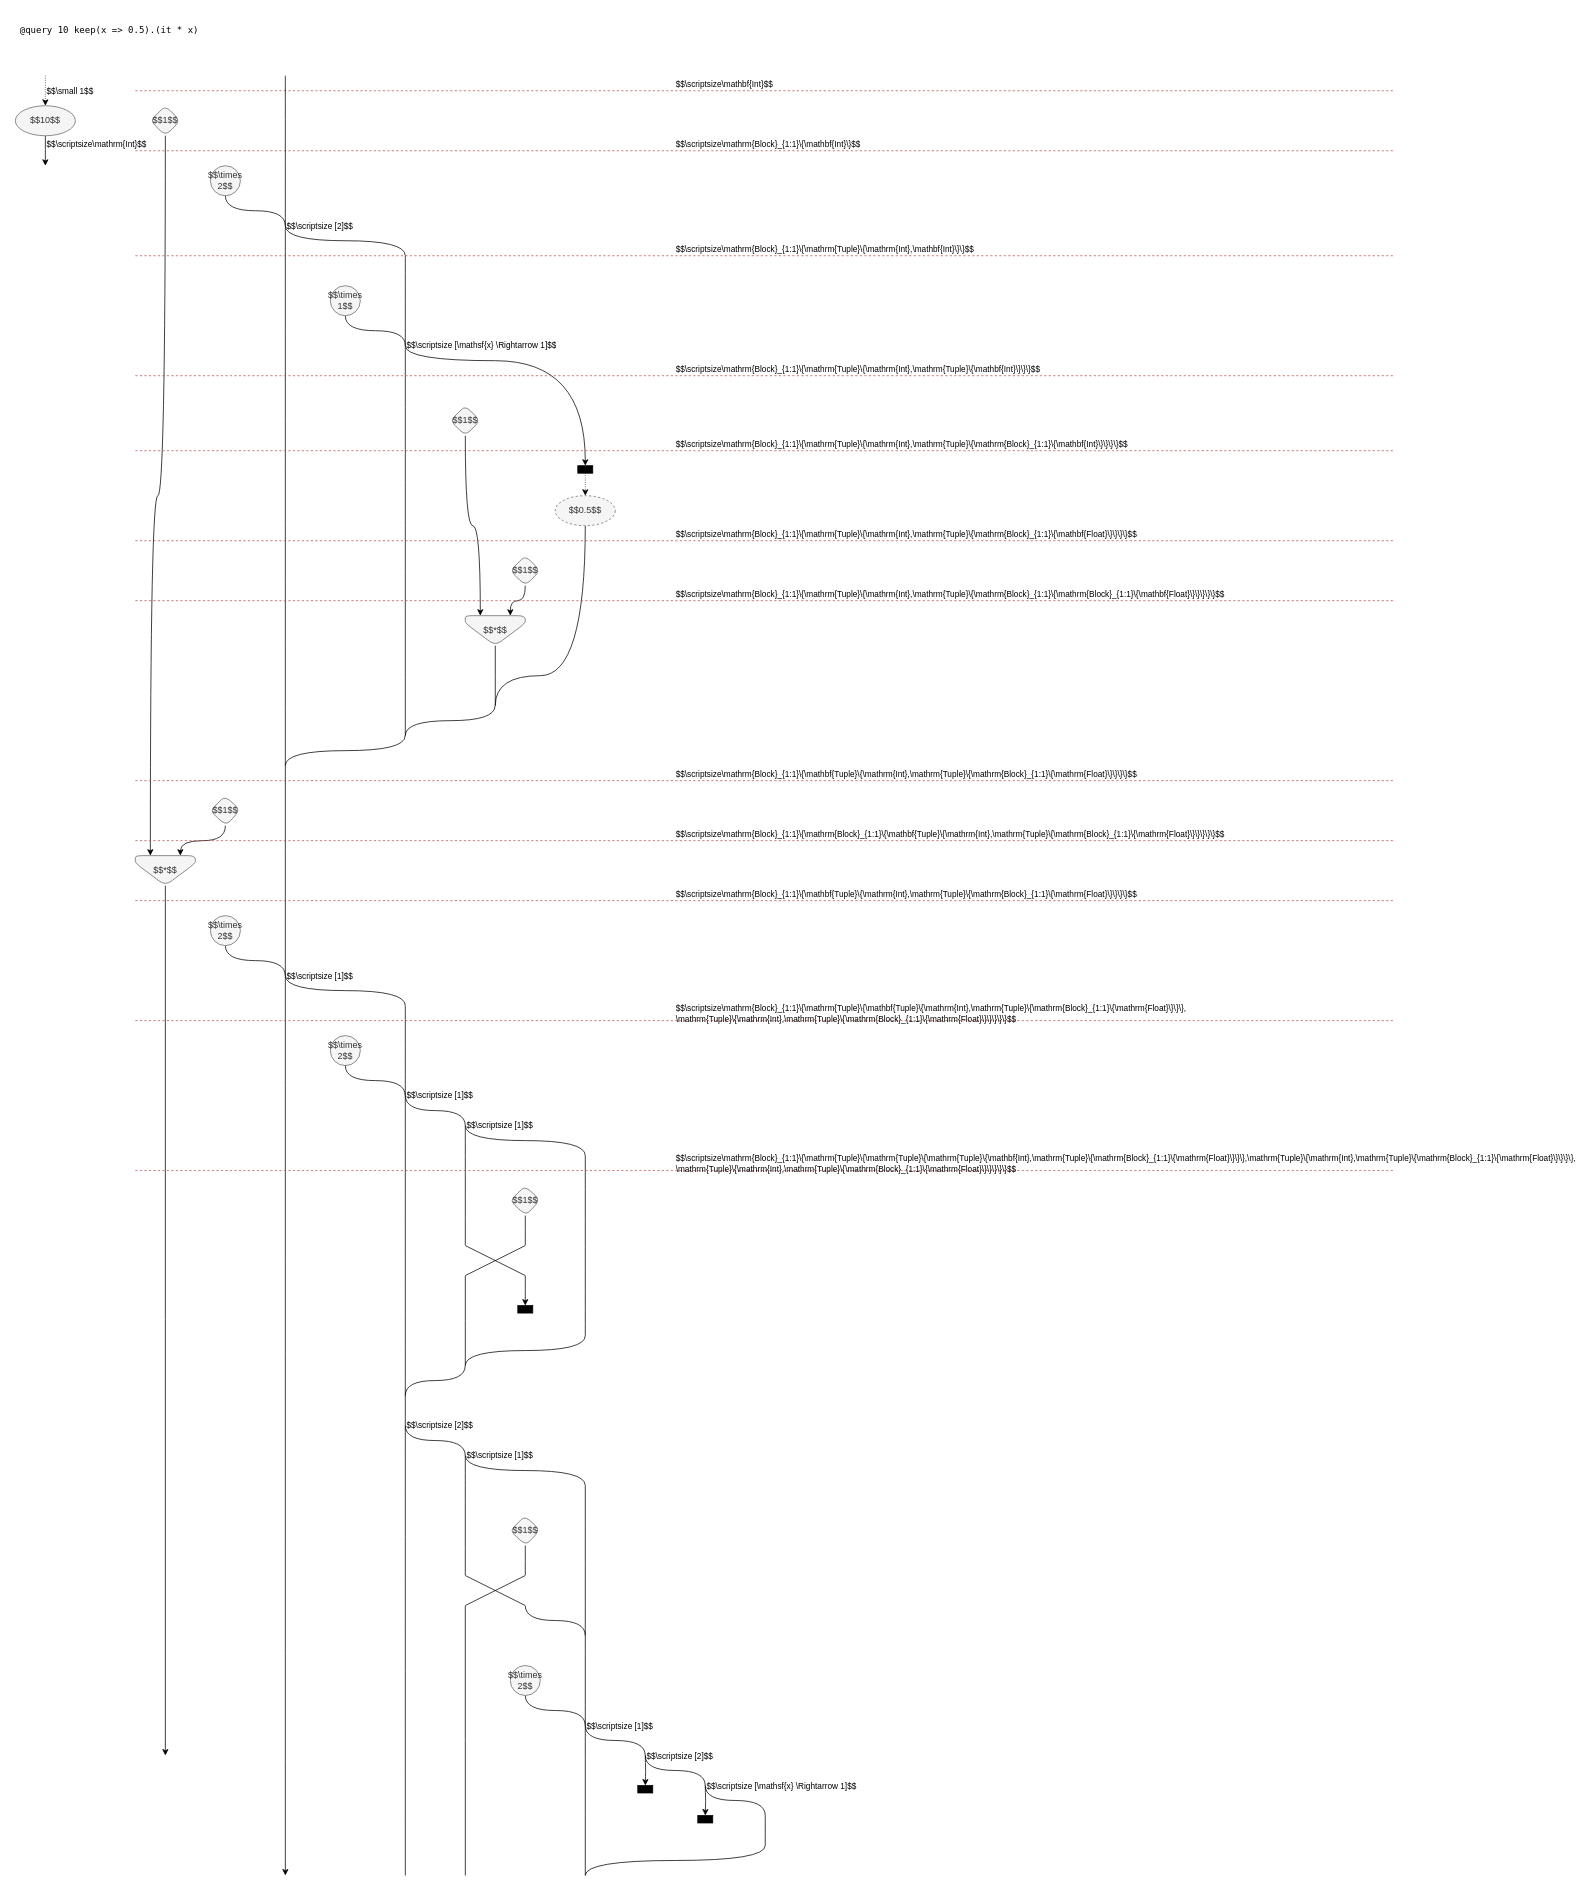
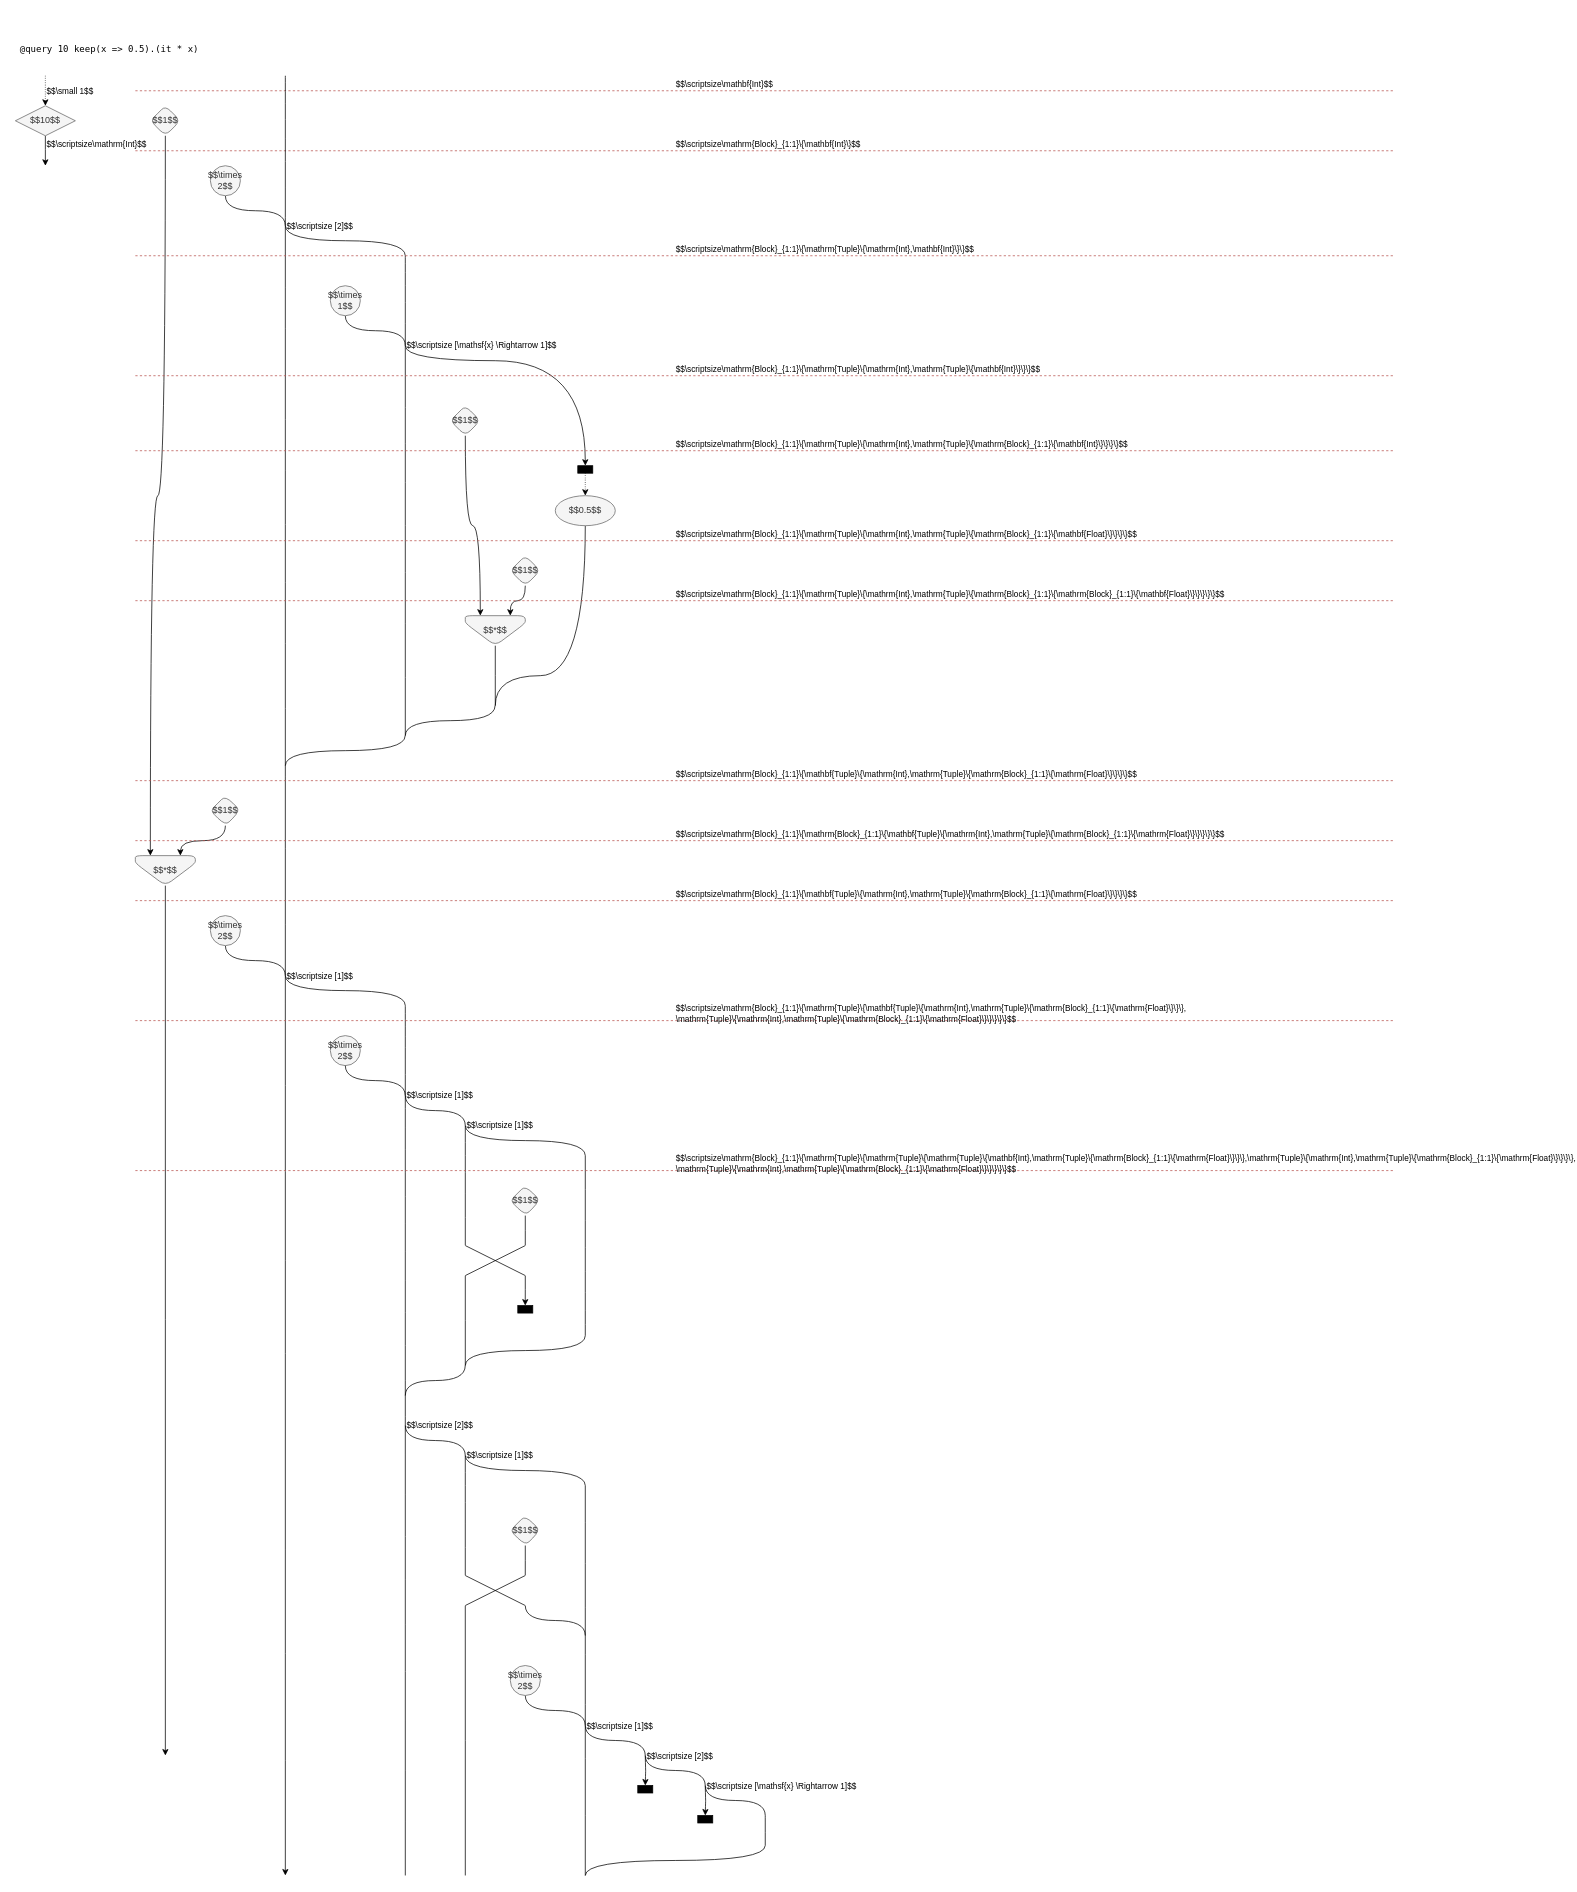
(109, 30) -> (109, 49)
(45, 120) -> (45, 120)
(585, 510) -> (585, 510)
